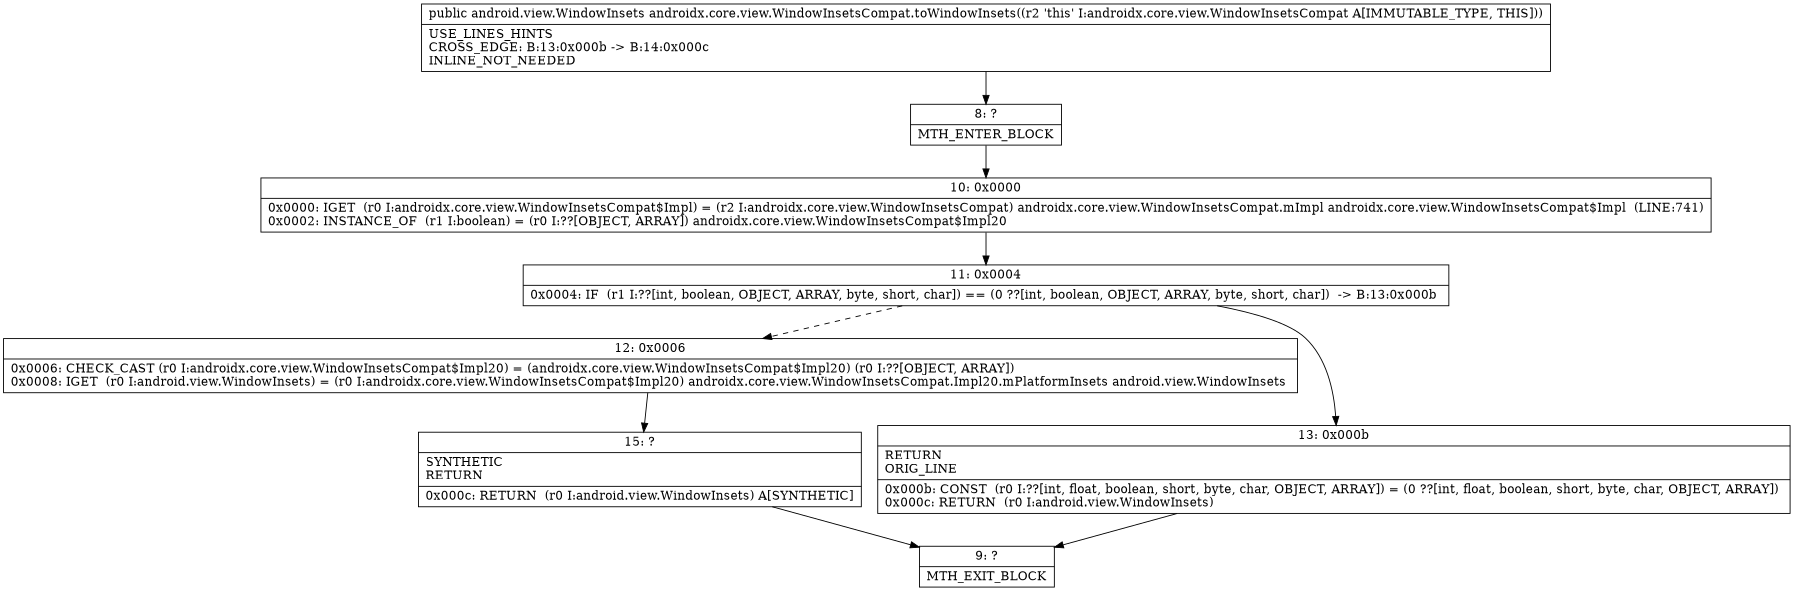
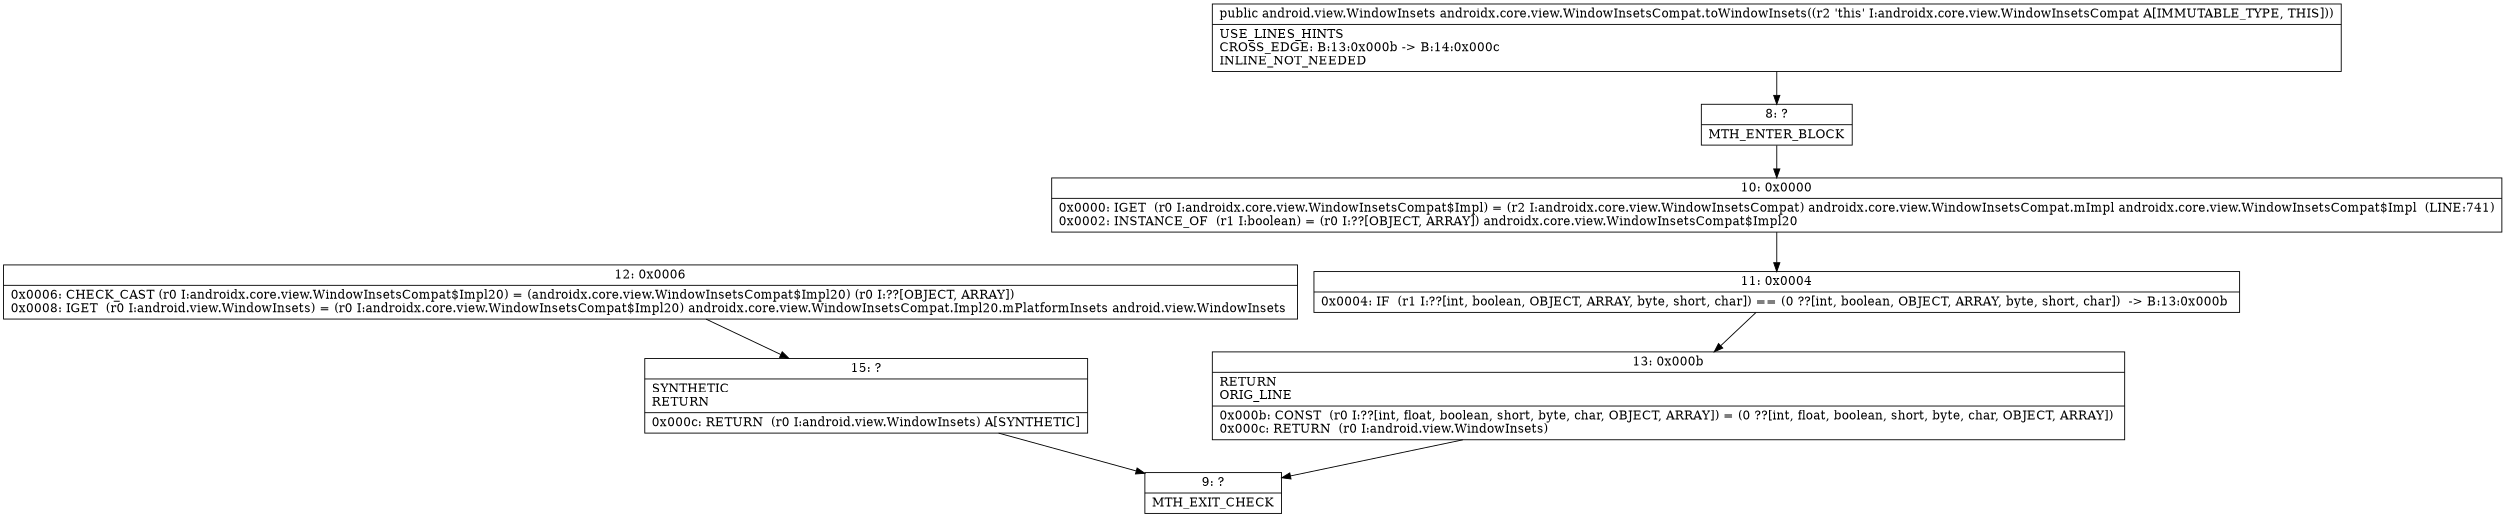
(837, 321) -> none
(987, 576) -> (1213, 503)
